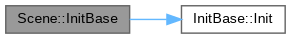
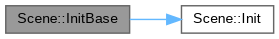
(233, 19) -> (228, 19)
